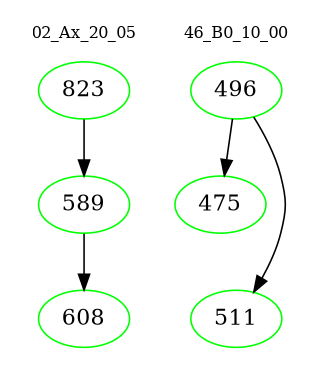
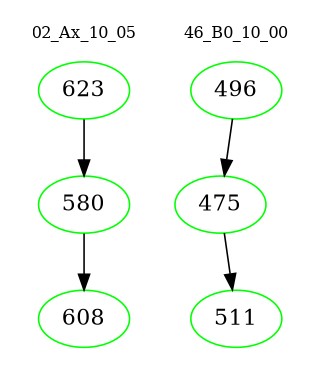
(84, 34) -> (84, 34)
(84, 90) -> (84, 90)
(285, 197) -> (227, 253)
(84, 205) -> (84, 205)
